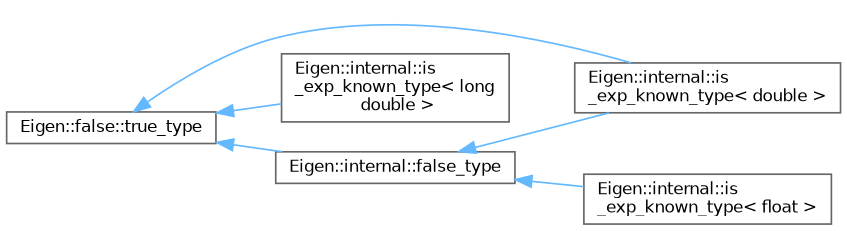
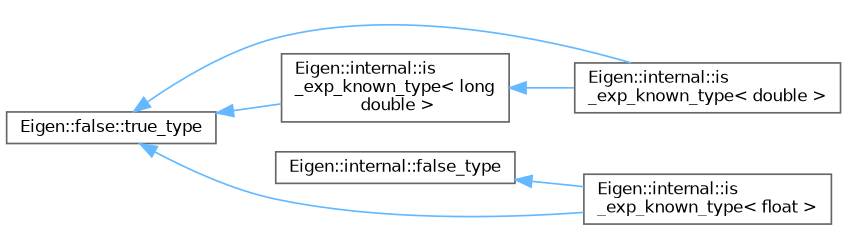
(542, 130) -> (550, 88)
(258, 148) -> (364, 212)
